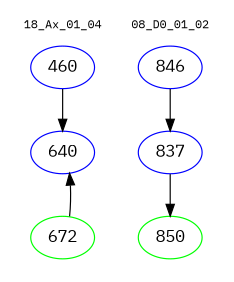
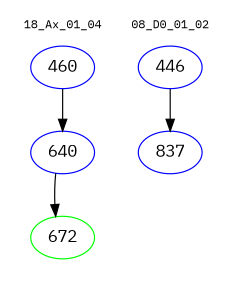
(170, 67) -> (170, 67)
(71, 201) -> (55, 189)
(170, 238) -> none
